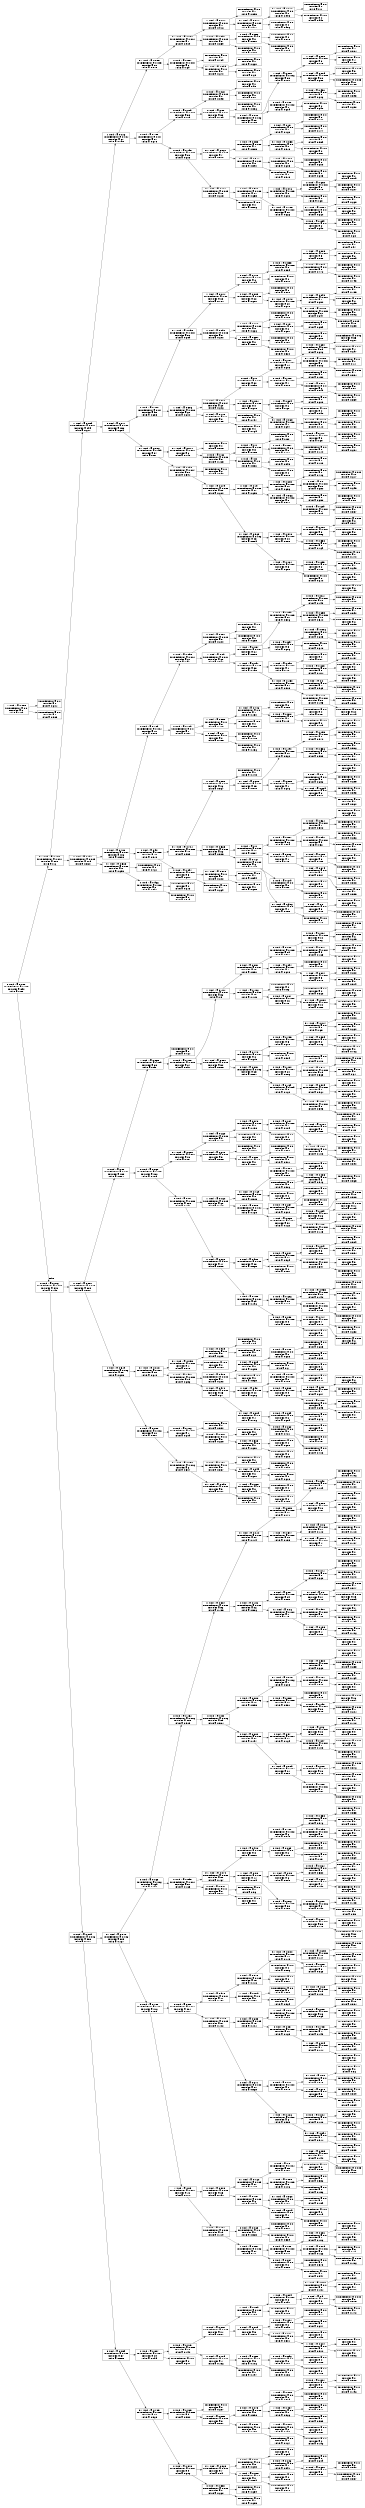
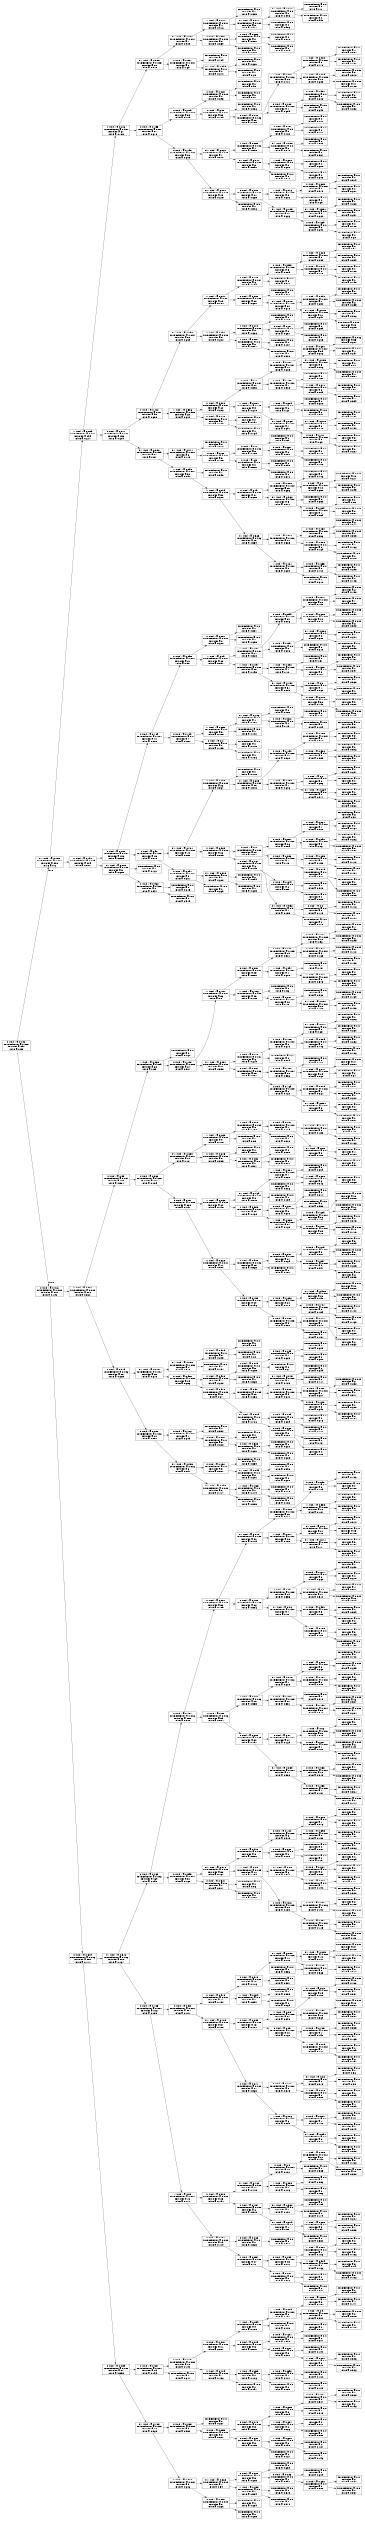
none -> (298, 2226)
(282, 2238) -> none
